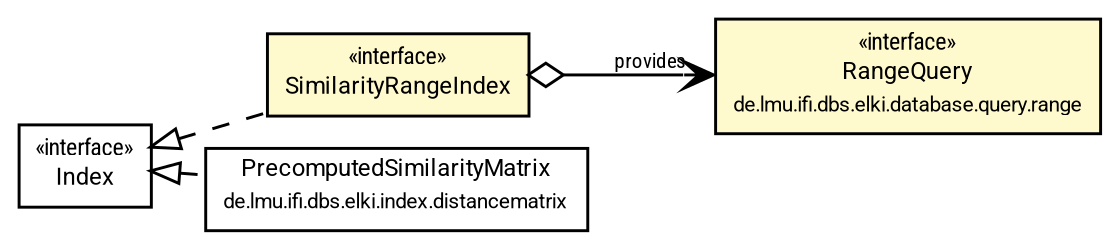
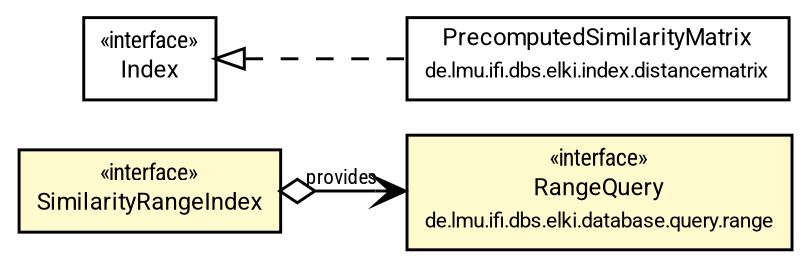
(222, 126) -> none
